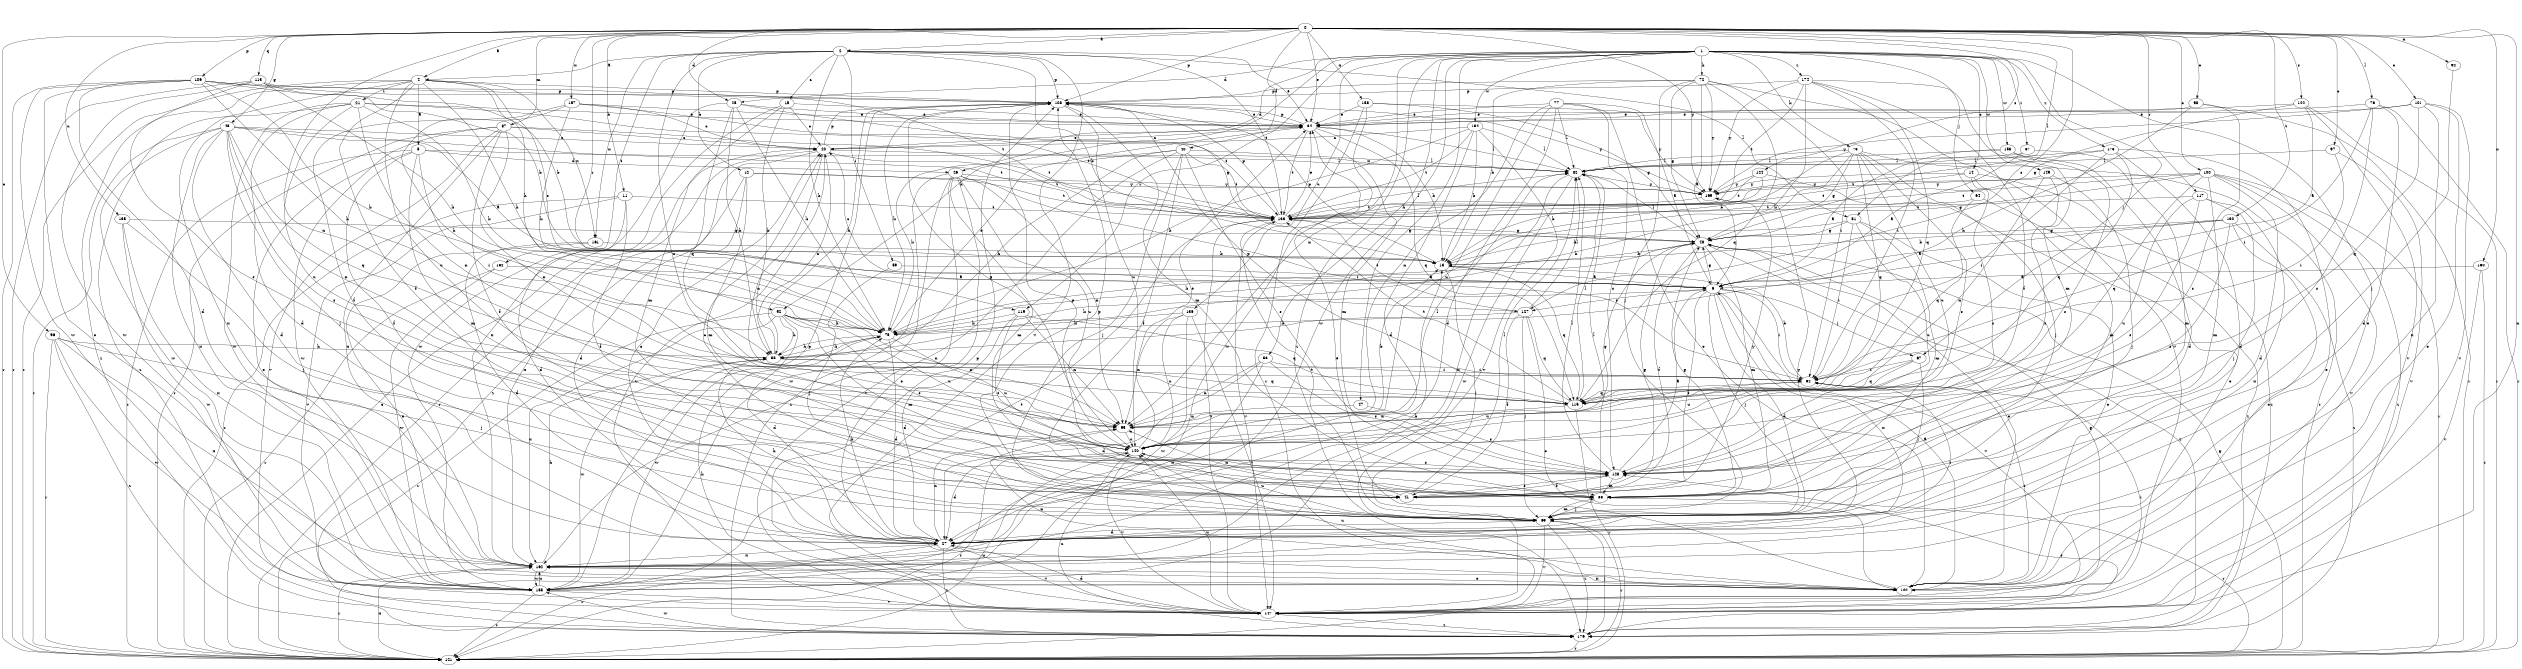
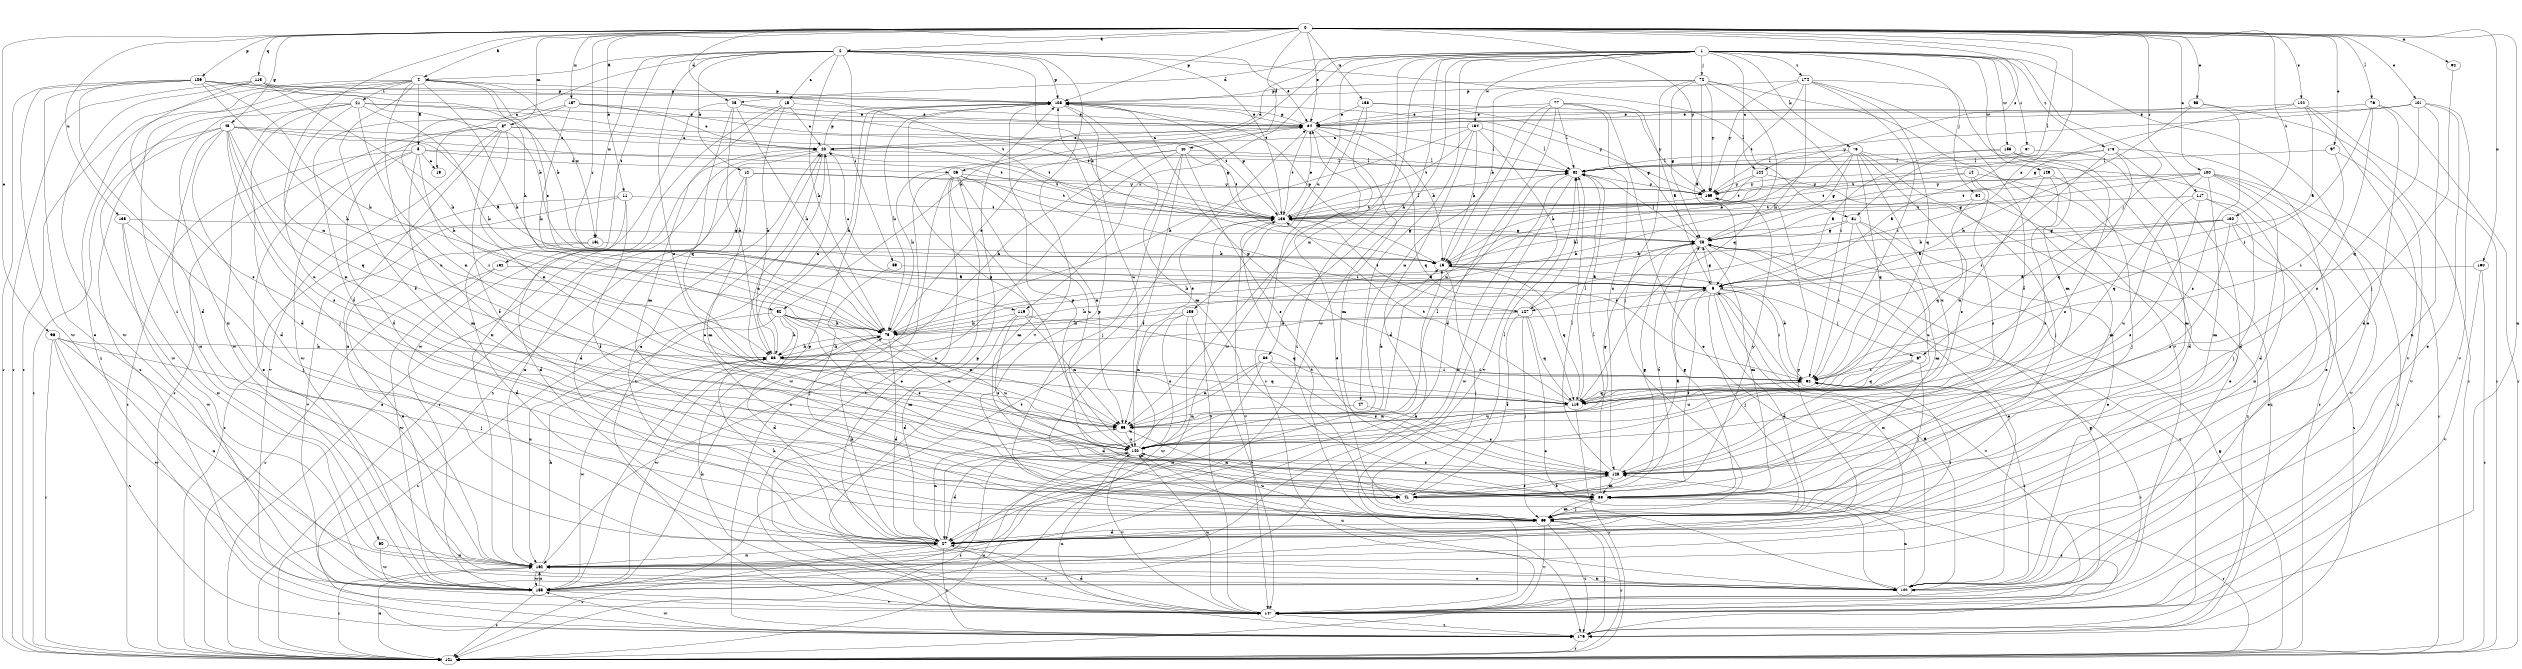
(1966, 62) -> (1744, 101)
(1703, 66) -> (1703, 66)
(1369, 161) -> (1369, 161)
none -> (439, 173)
none -> (381, 544)
(1369, 547) -> (1743, 499)
